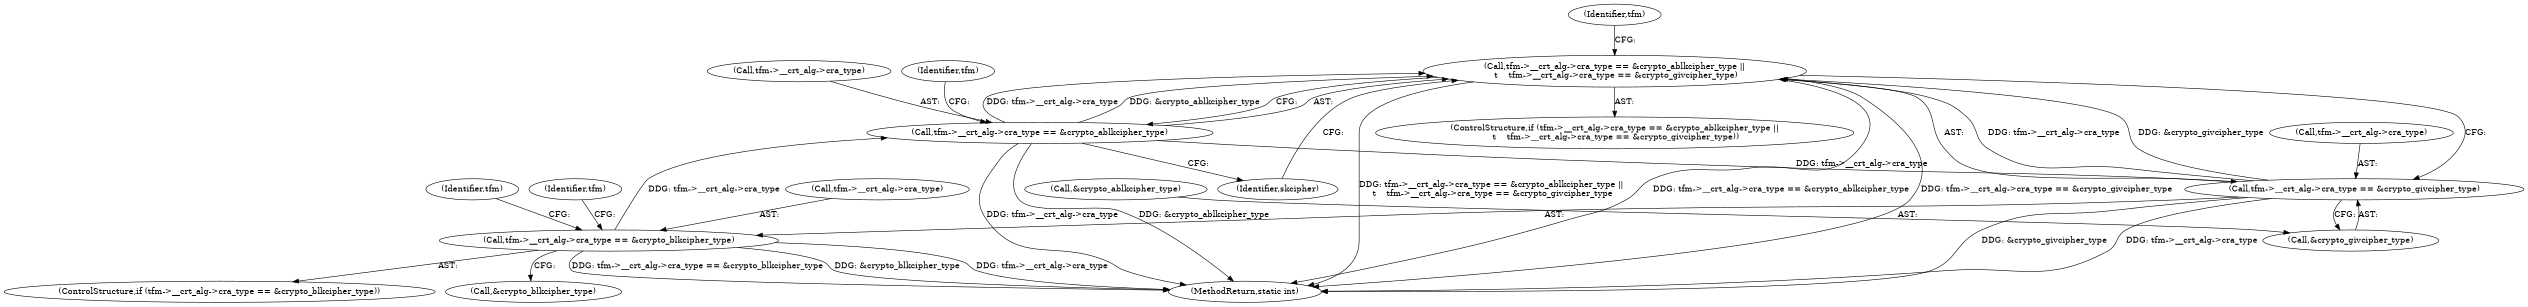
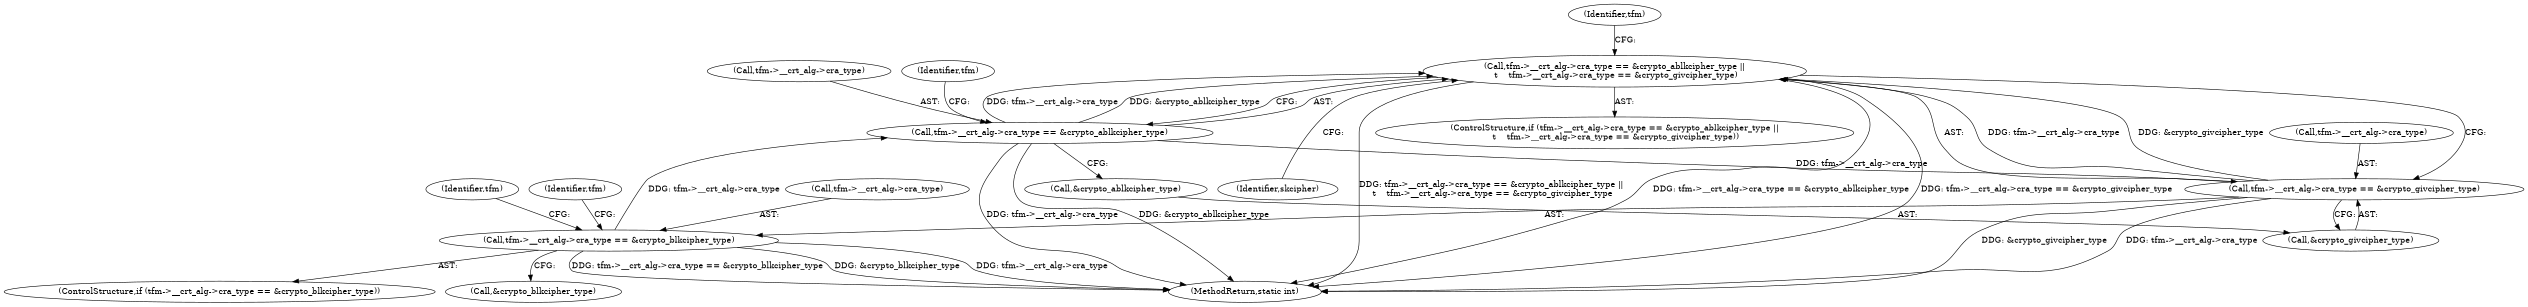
(1160, 161) -> (1076, 159)
